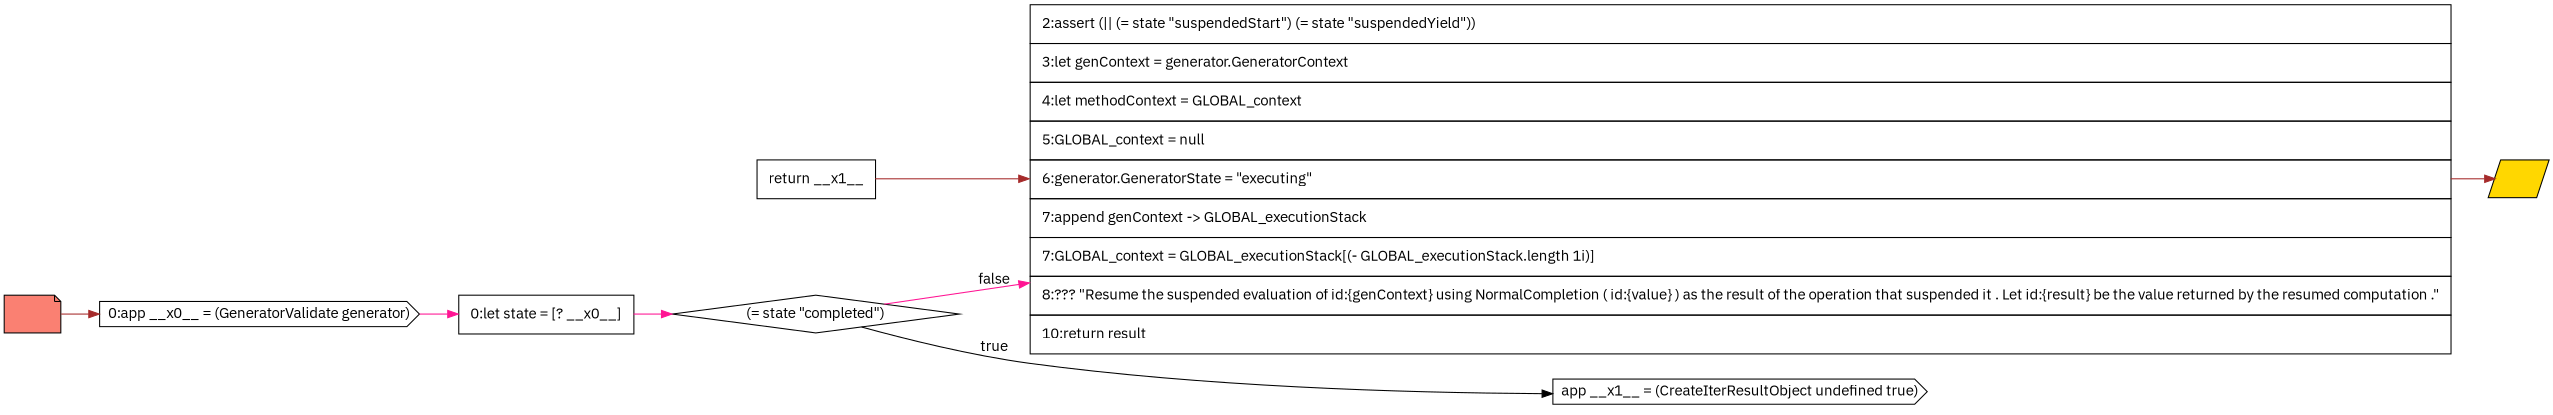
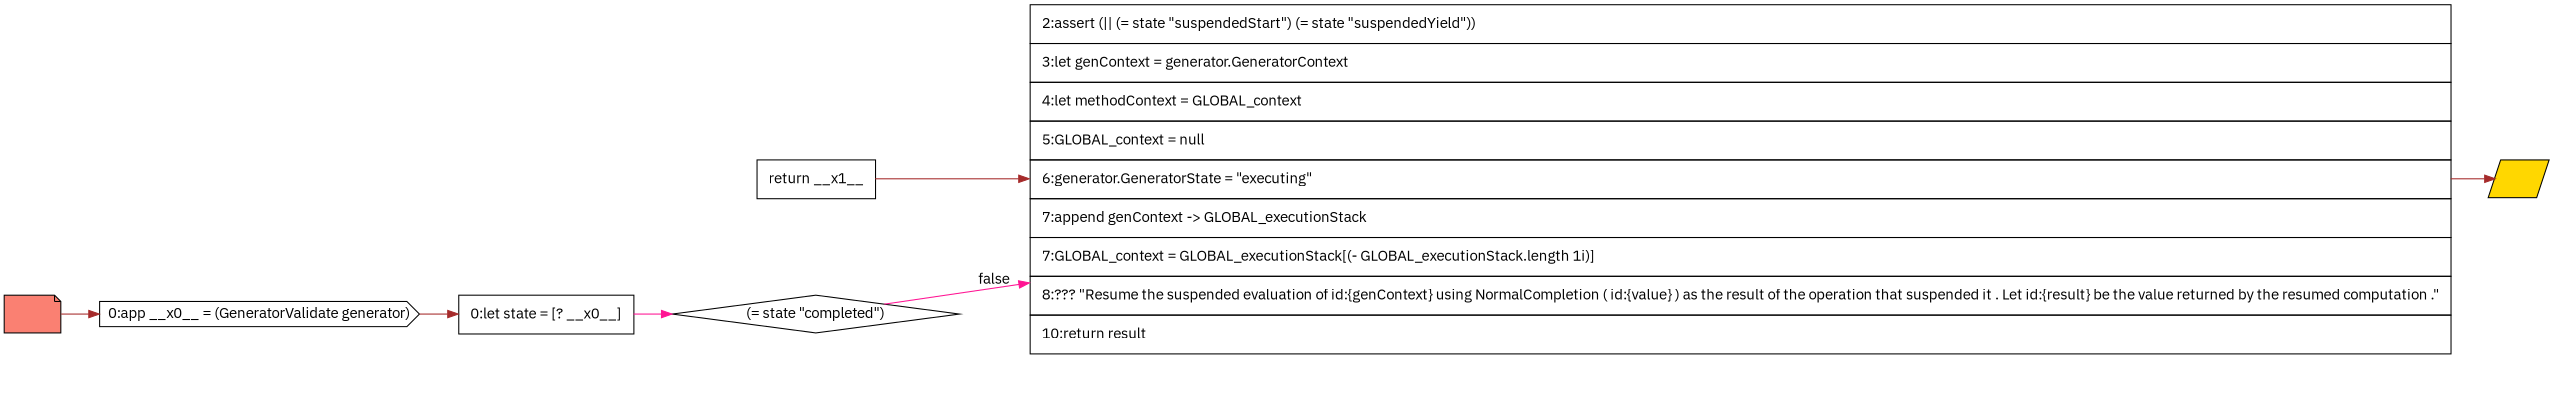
(434, 314) -> (434, 314)
(1740, 392) -> none
